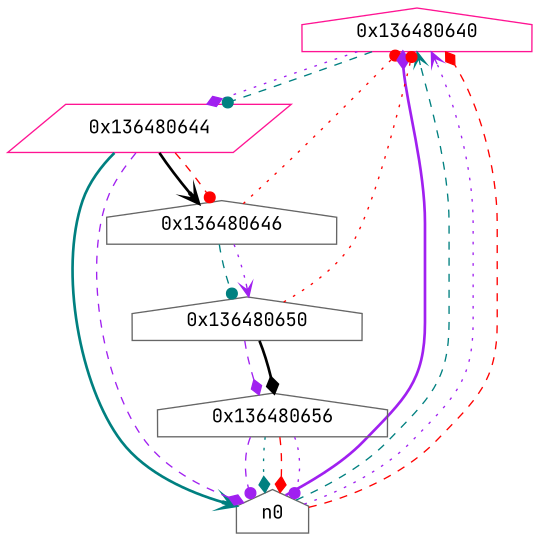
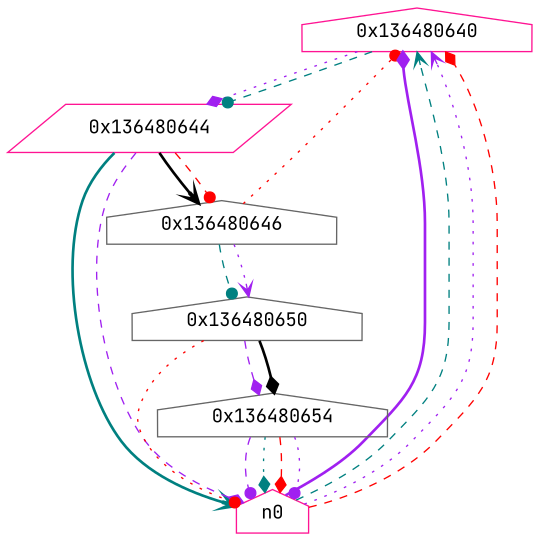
(372, 198) -> (138, 412)
(273, 417) -> (273, 417)
(273, 514) -> (273, 514)
